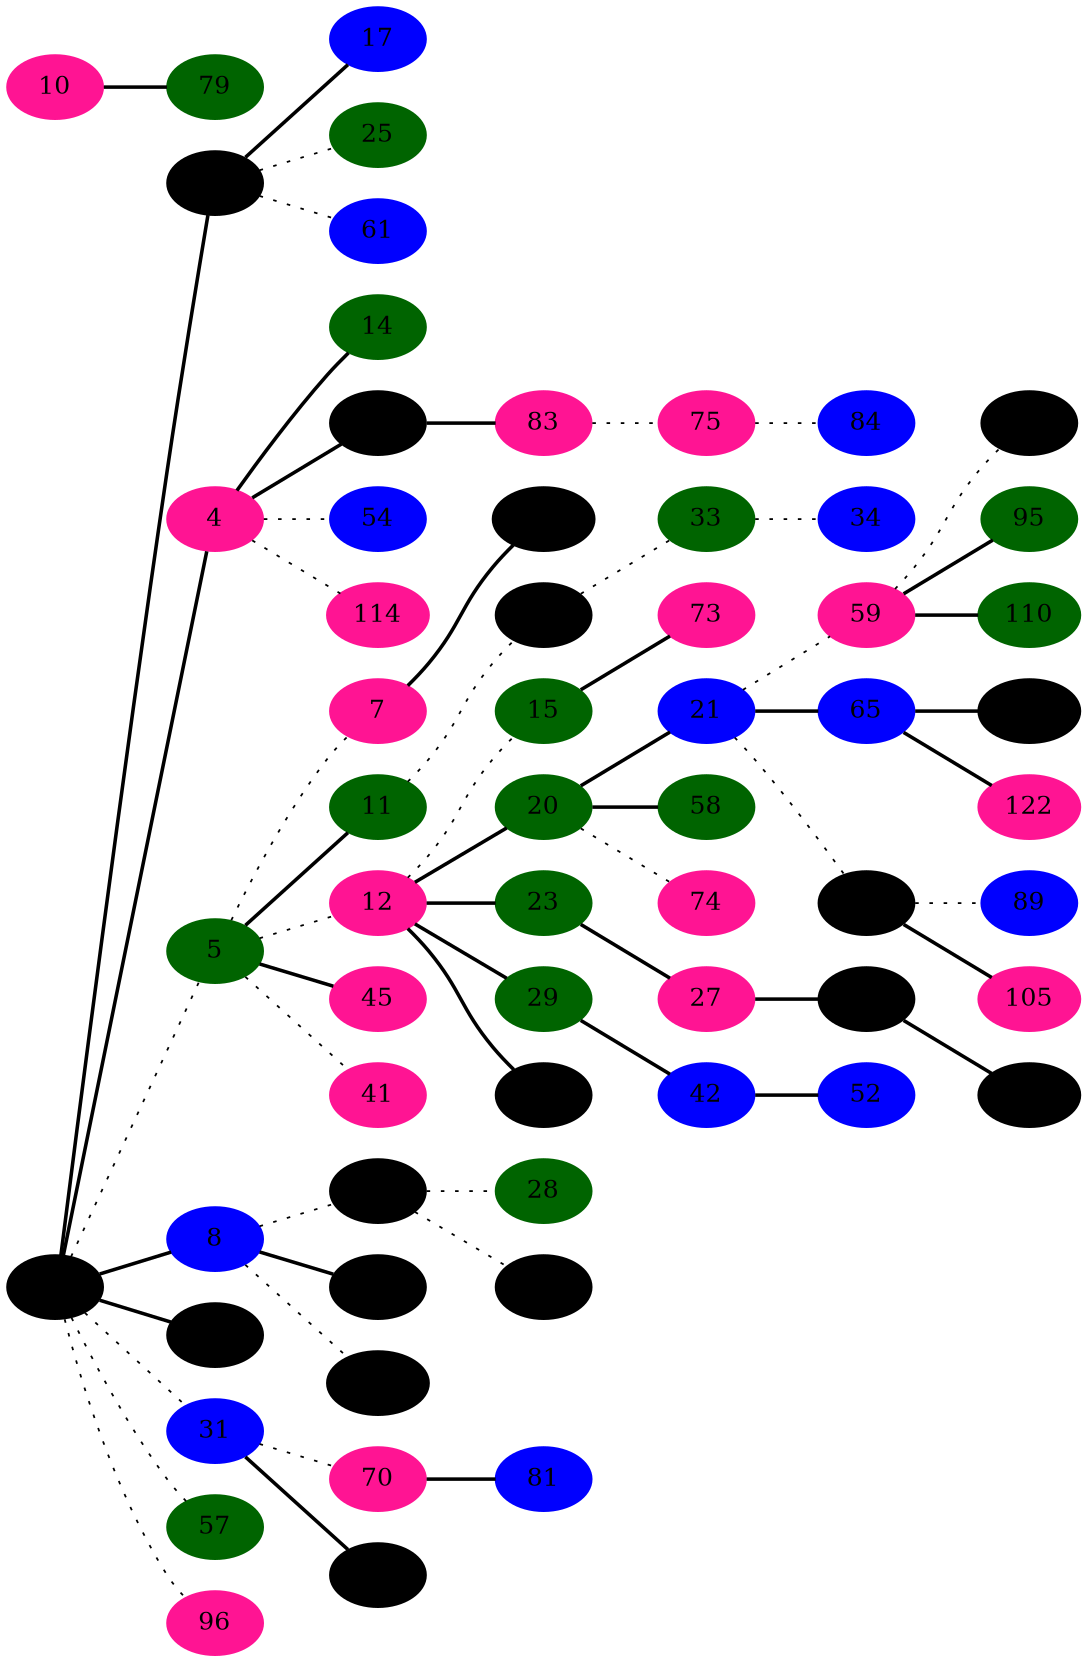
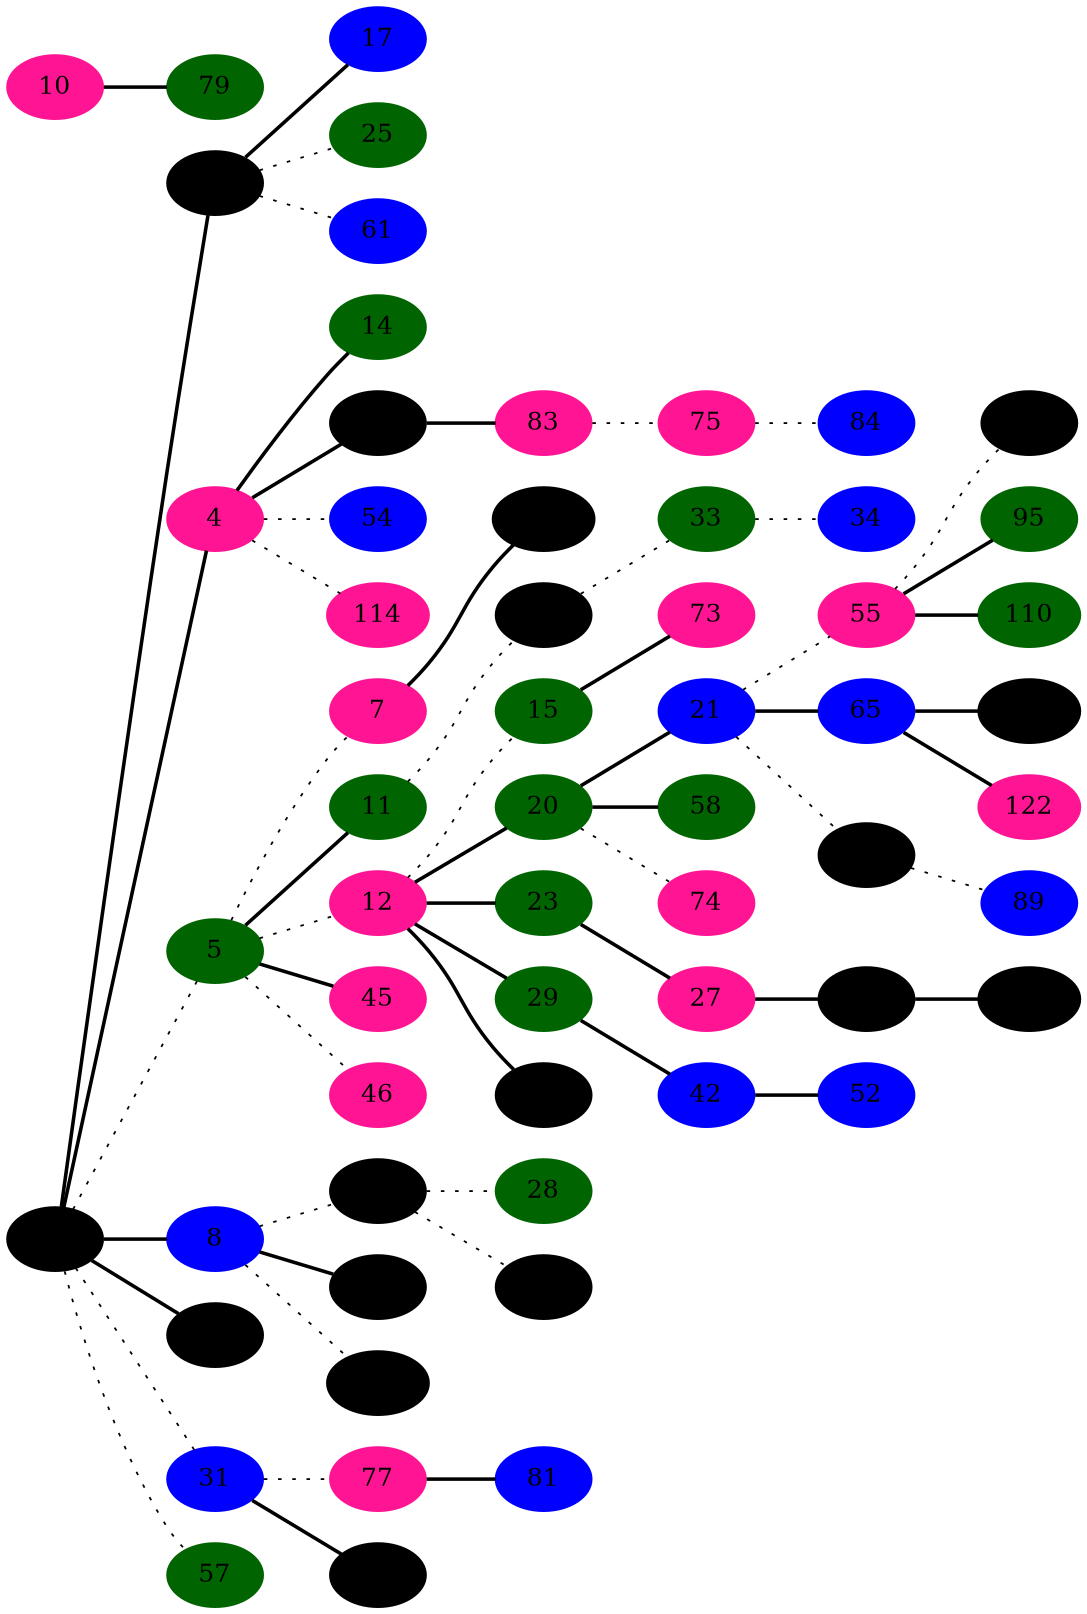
(866, 615) -> (866, 615)
(1029, 999) -> none
(378, 1095) -> (378, 1095)
(378, 1479) -> (378, 1479)
(215, 1623) -> none
